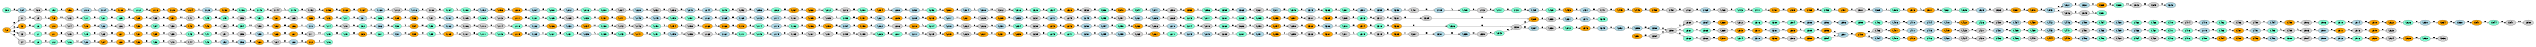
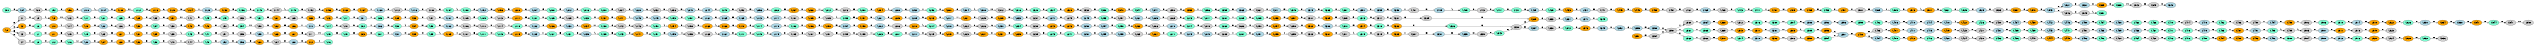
(2205, 31) -> (2205, 31)
